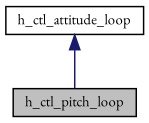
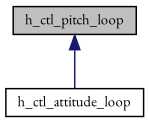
(75, 69) -> (75, 69)
